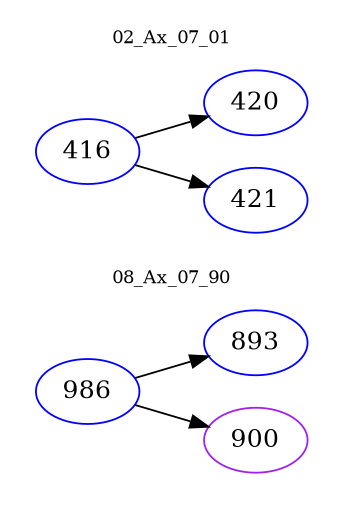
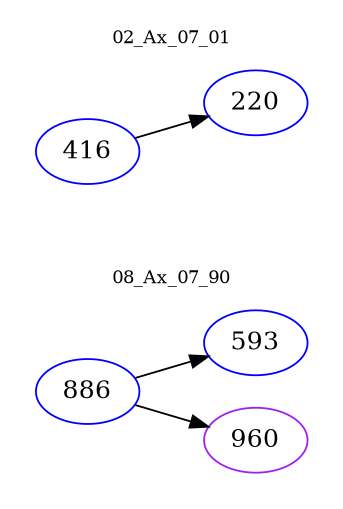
(256, 103) -> (256, 103)
(256, 200) -> none
(256, 343) -> (256, 343)
(88, 392) -> (88, 392)
(256, 440) -> (256, 440)
